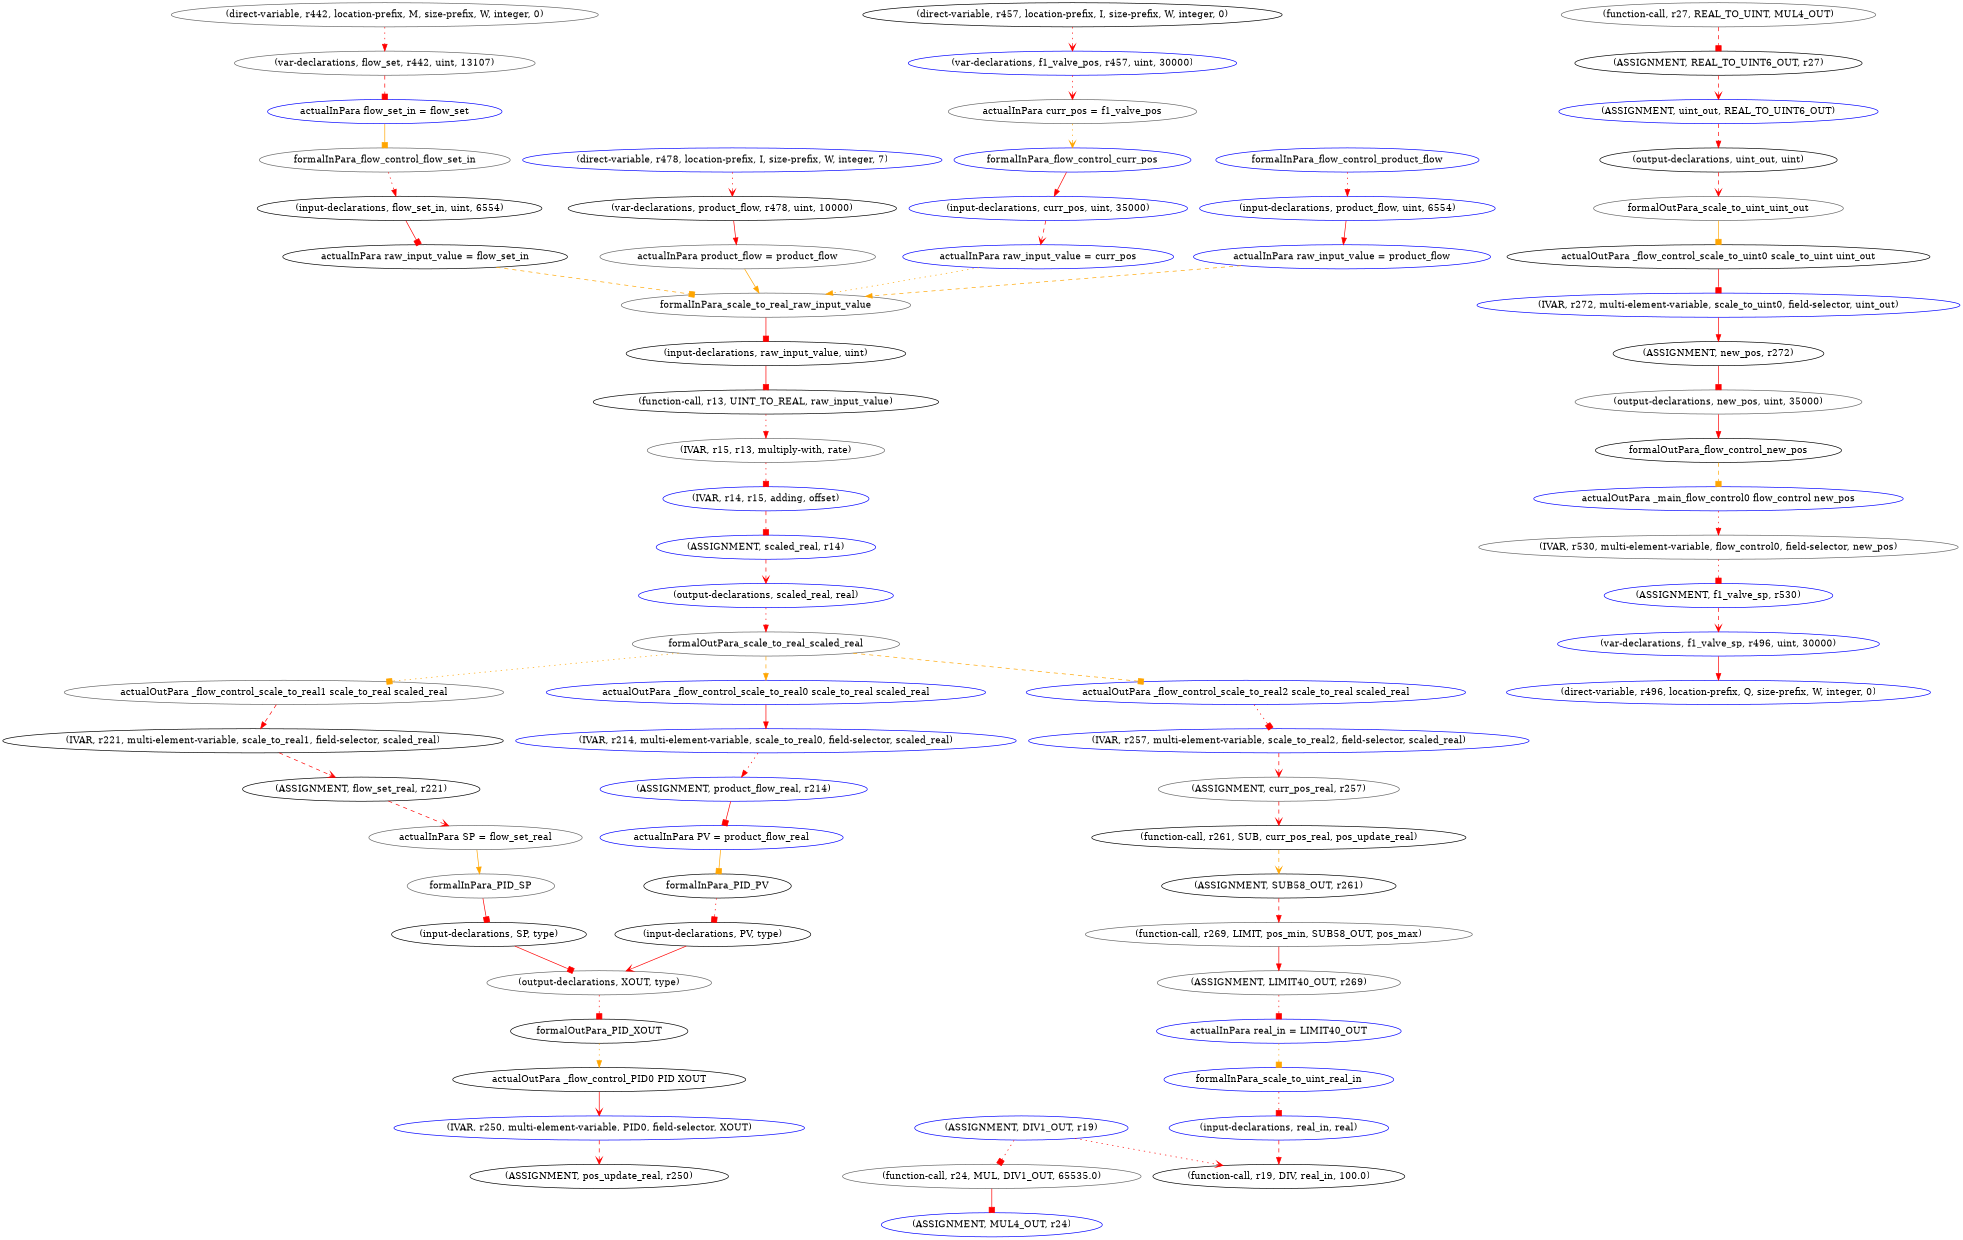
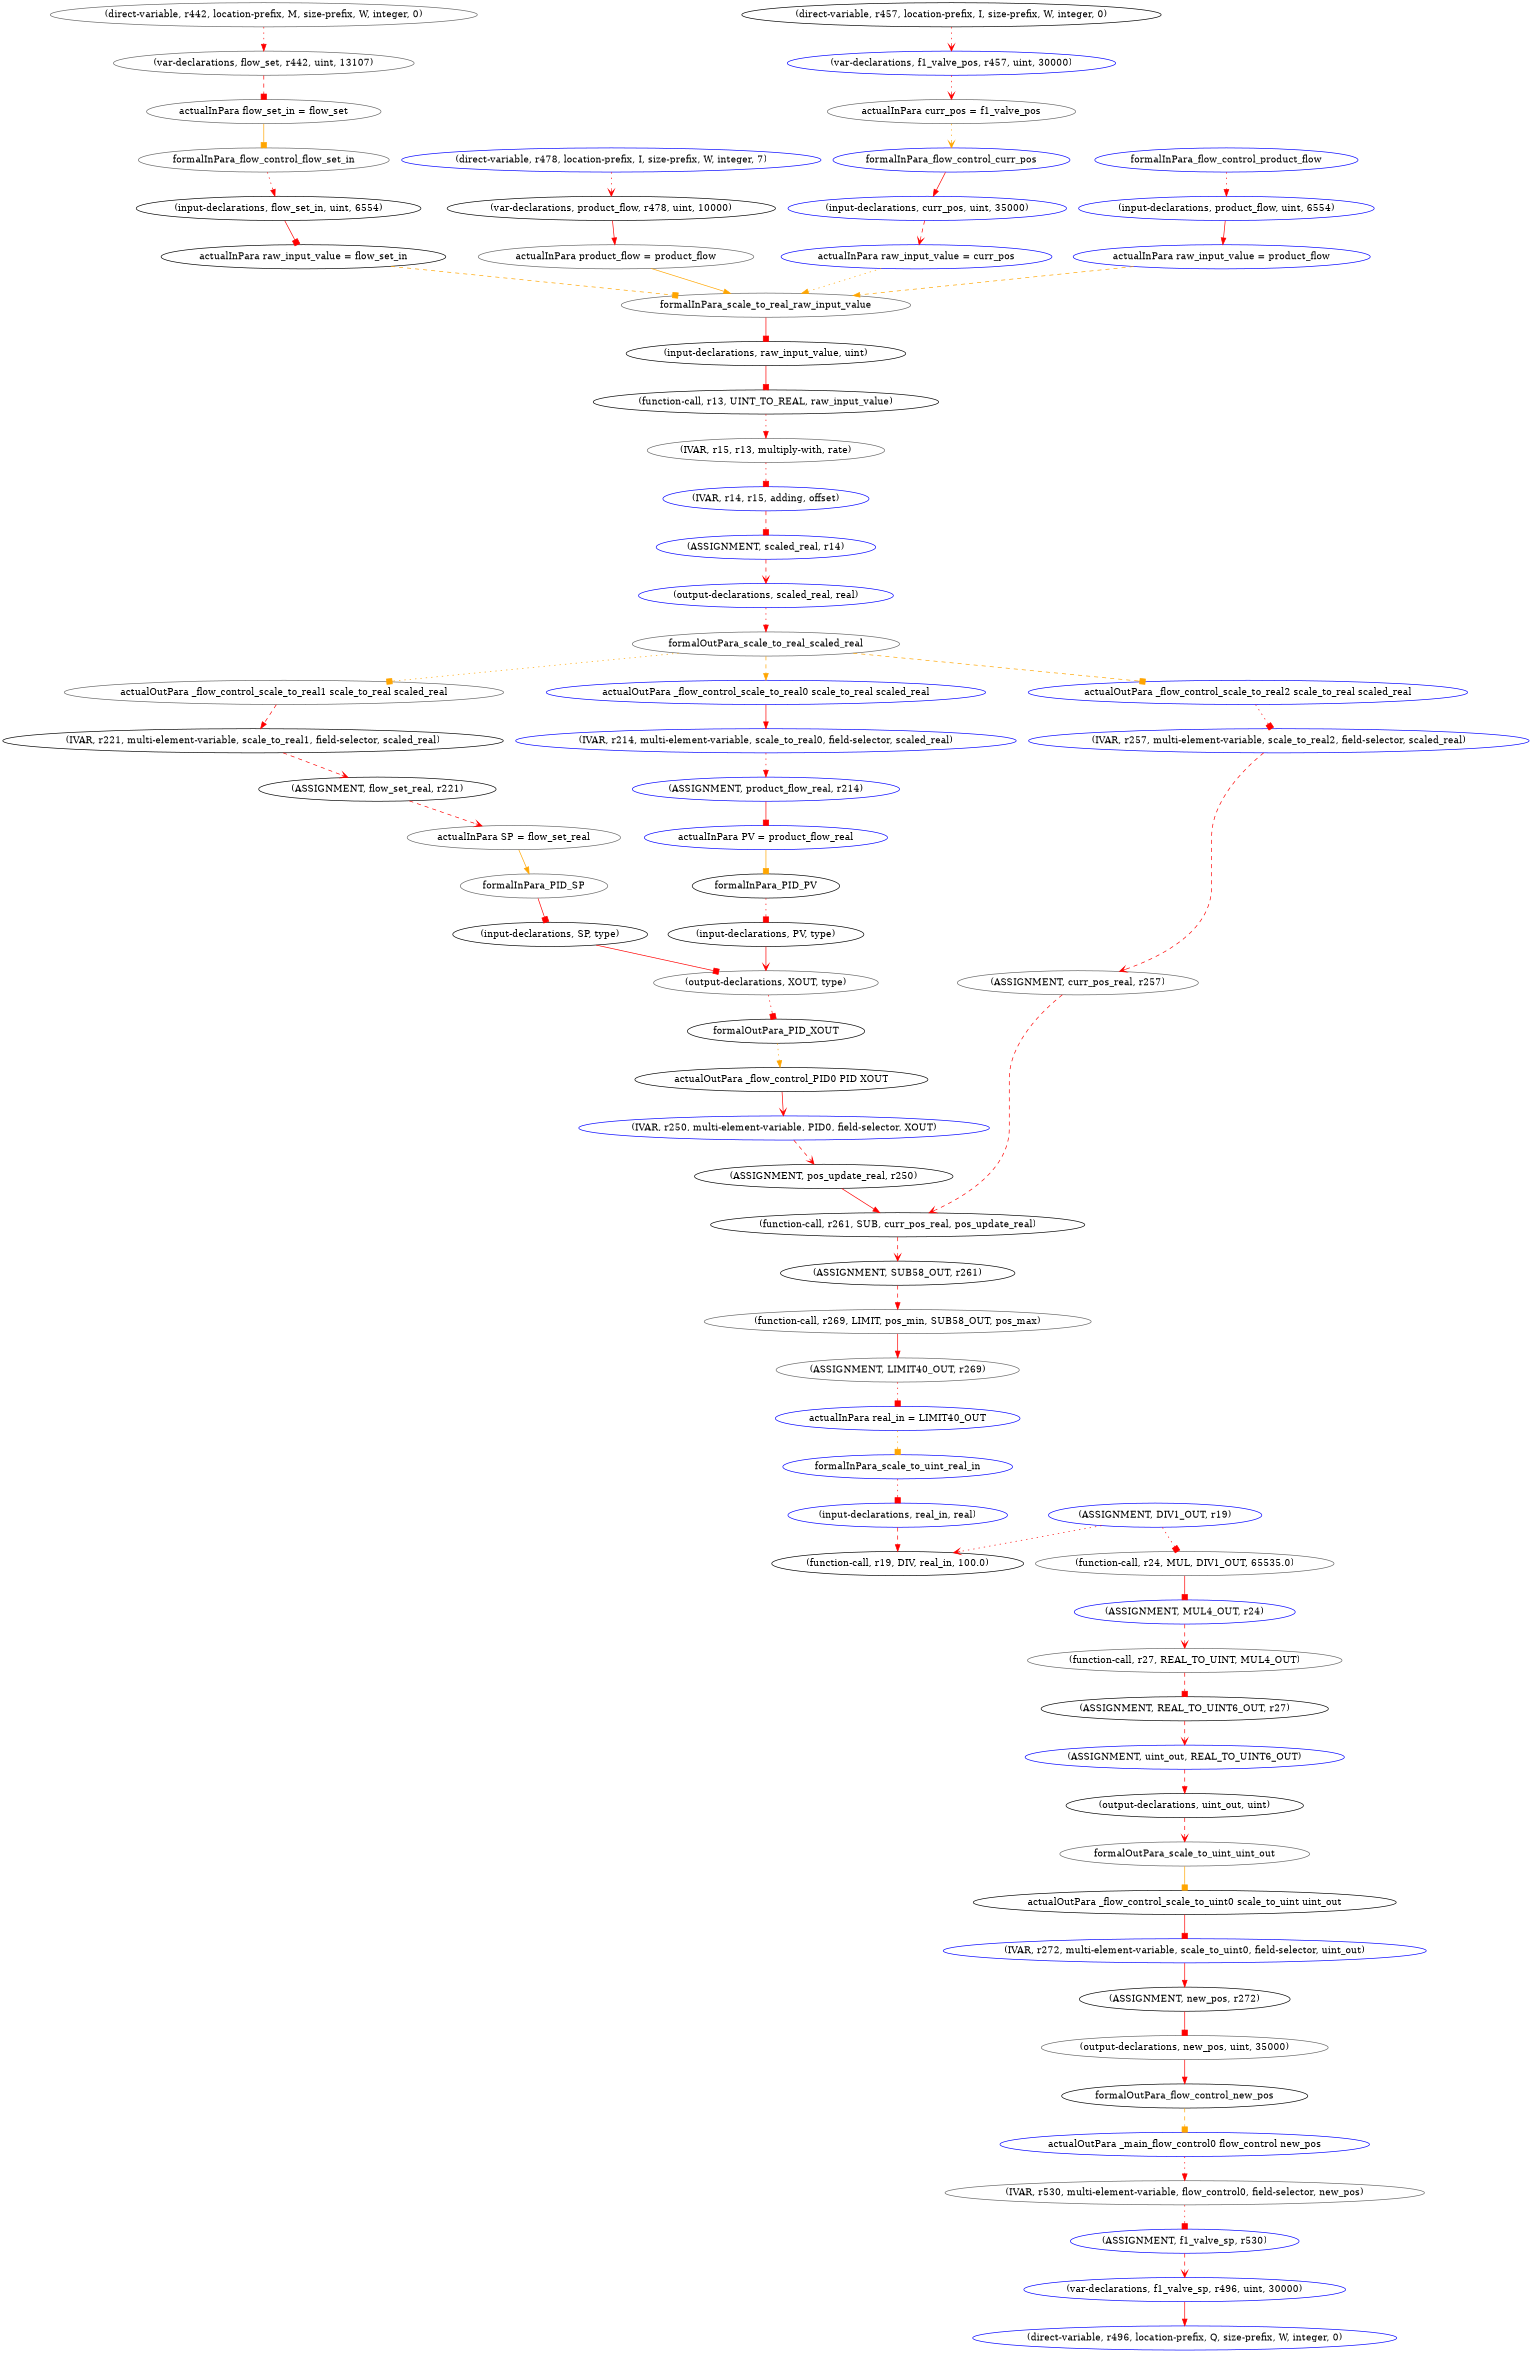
(385, 112) -> (264, 112)
(1279, 858) -> (898, 1246)
none -> (858, 1199)
none -> (1185, 1633)
